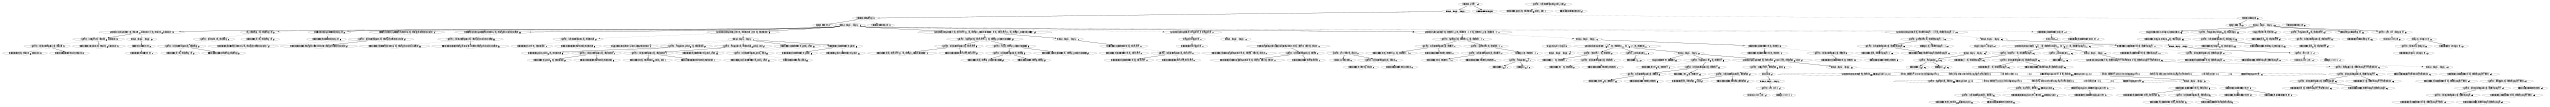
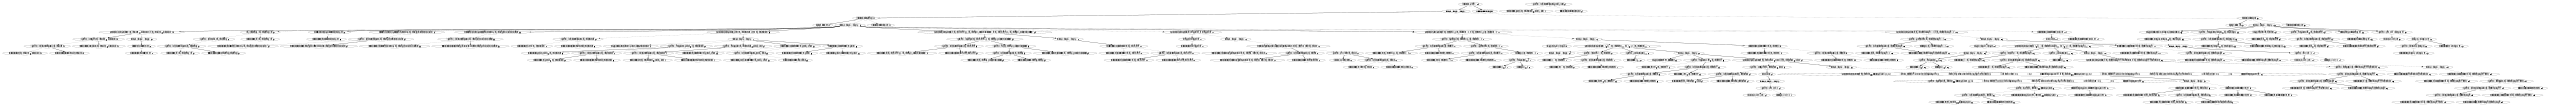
none -> (2361, 46)
